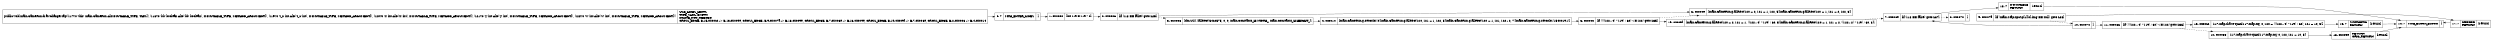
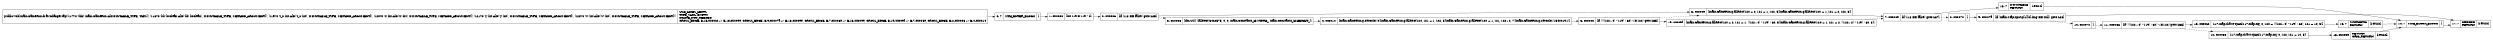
(1020, 17) -> (1020, 17)
none -> (1972, 17)
(2448, 23) -> (2446, 25)
(2003, 26) -> (1867, 16)
